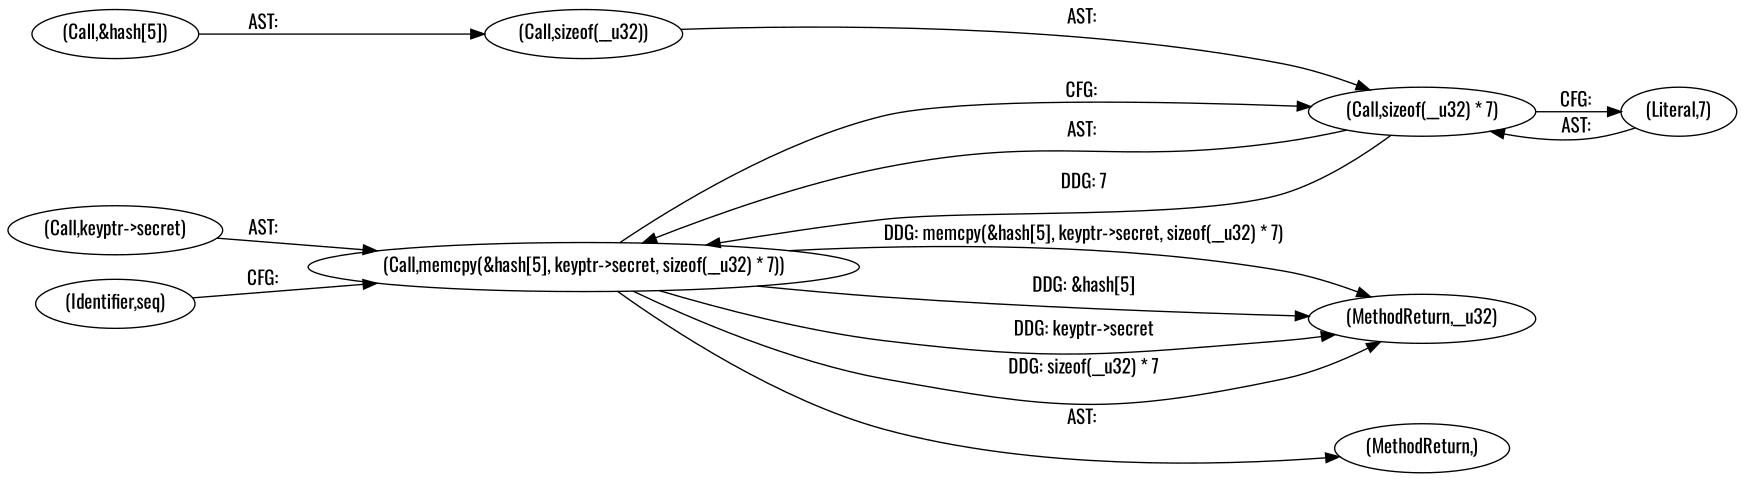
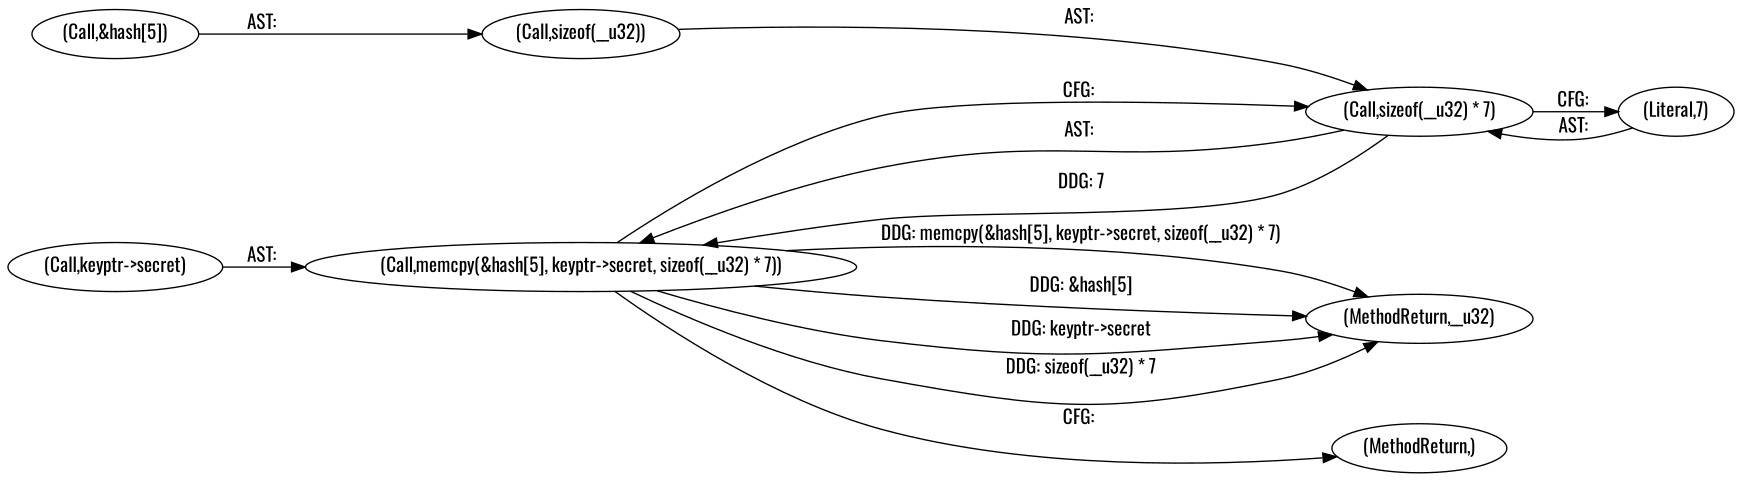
(115, 304) -> none
(1084, 419) -> (1081, 419)
